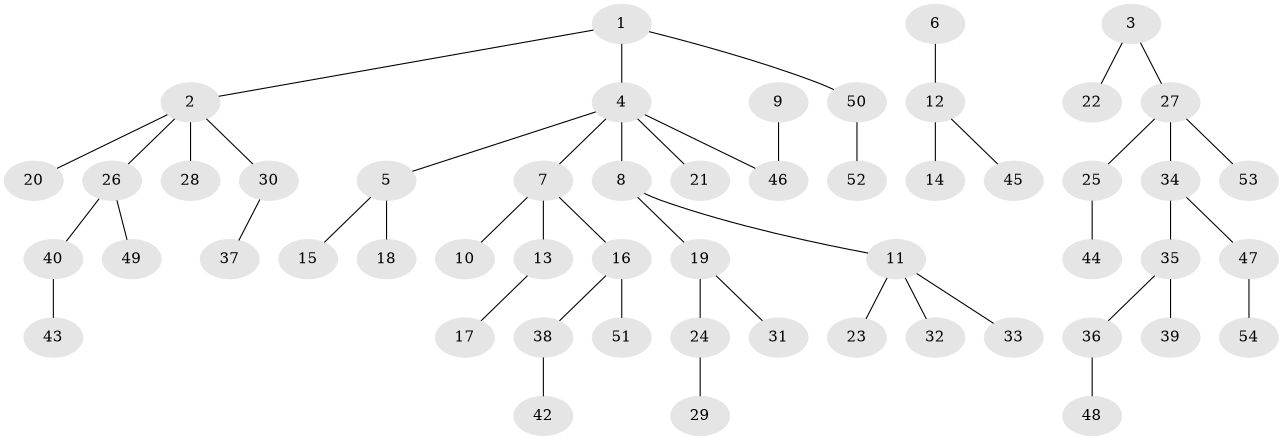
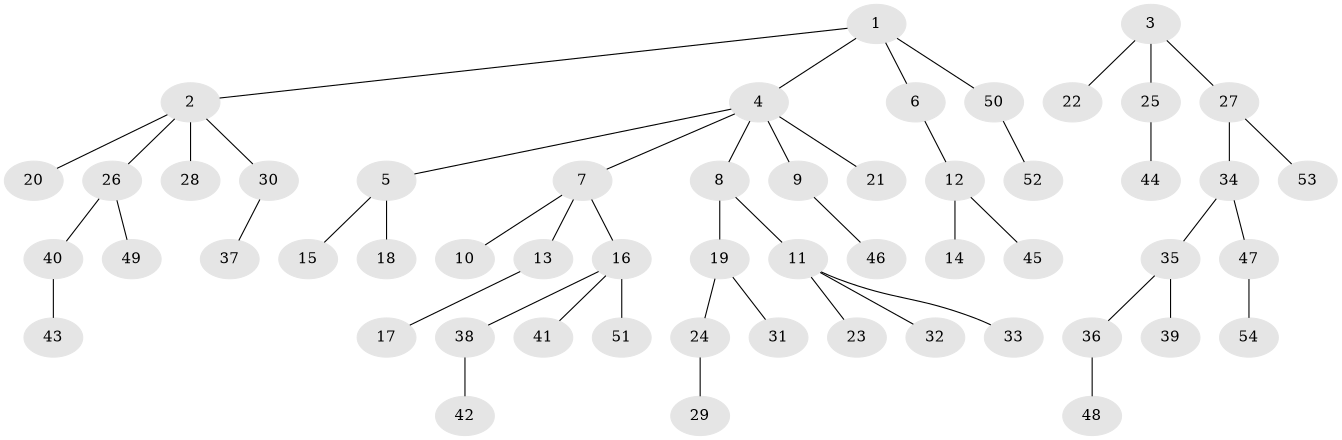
none -> (896, 63)
(1131, 141) -> (1151, 63)
(700, 142) -> (779, 142)
none -> (543, 338)
